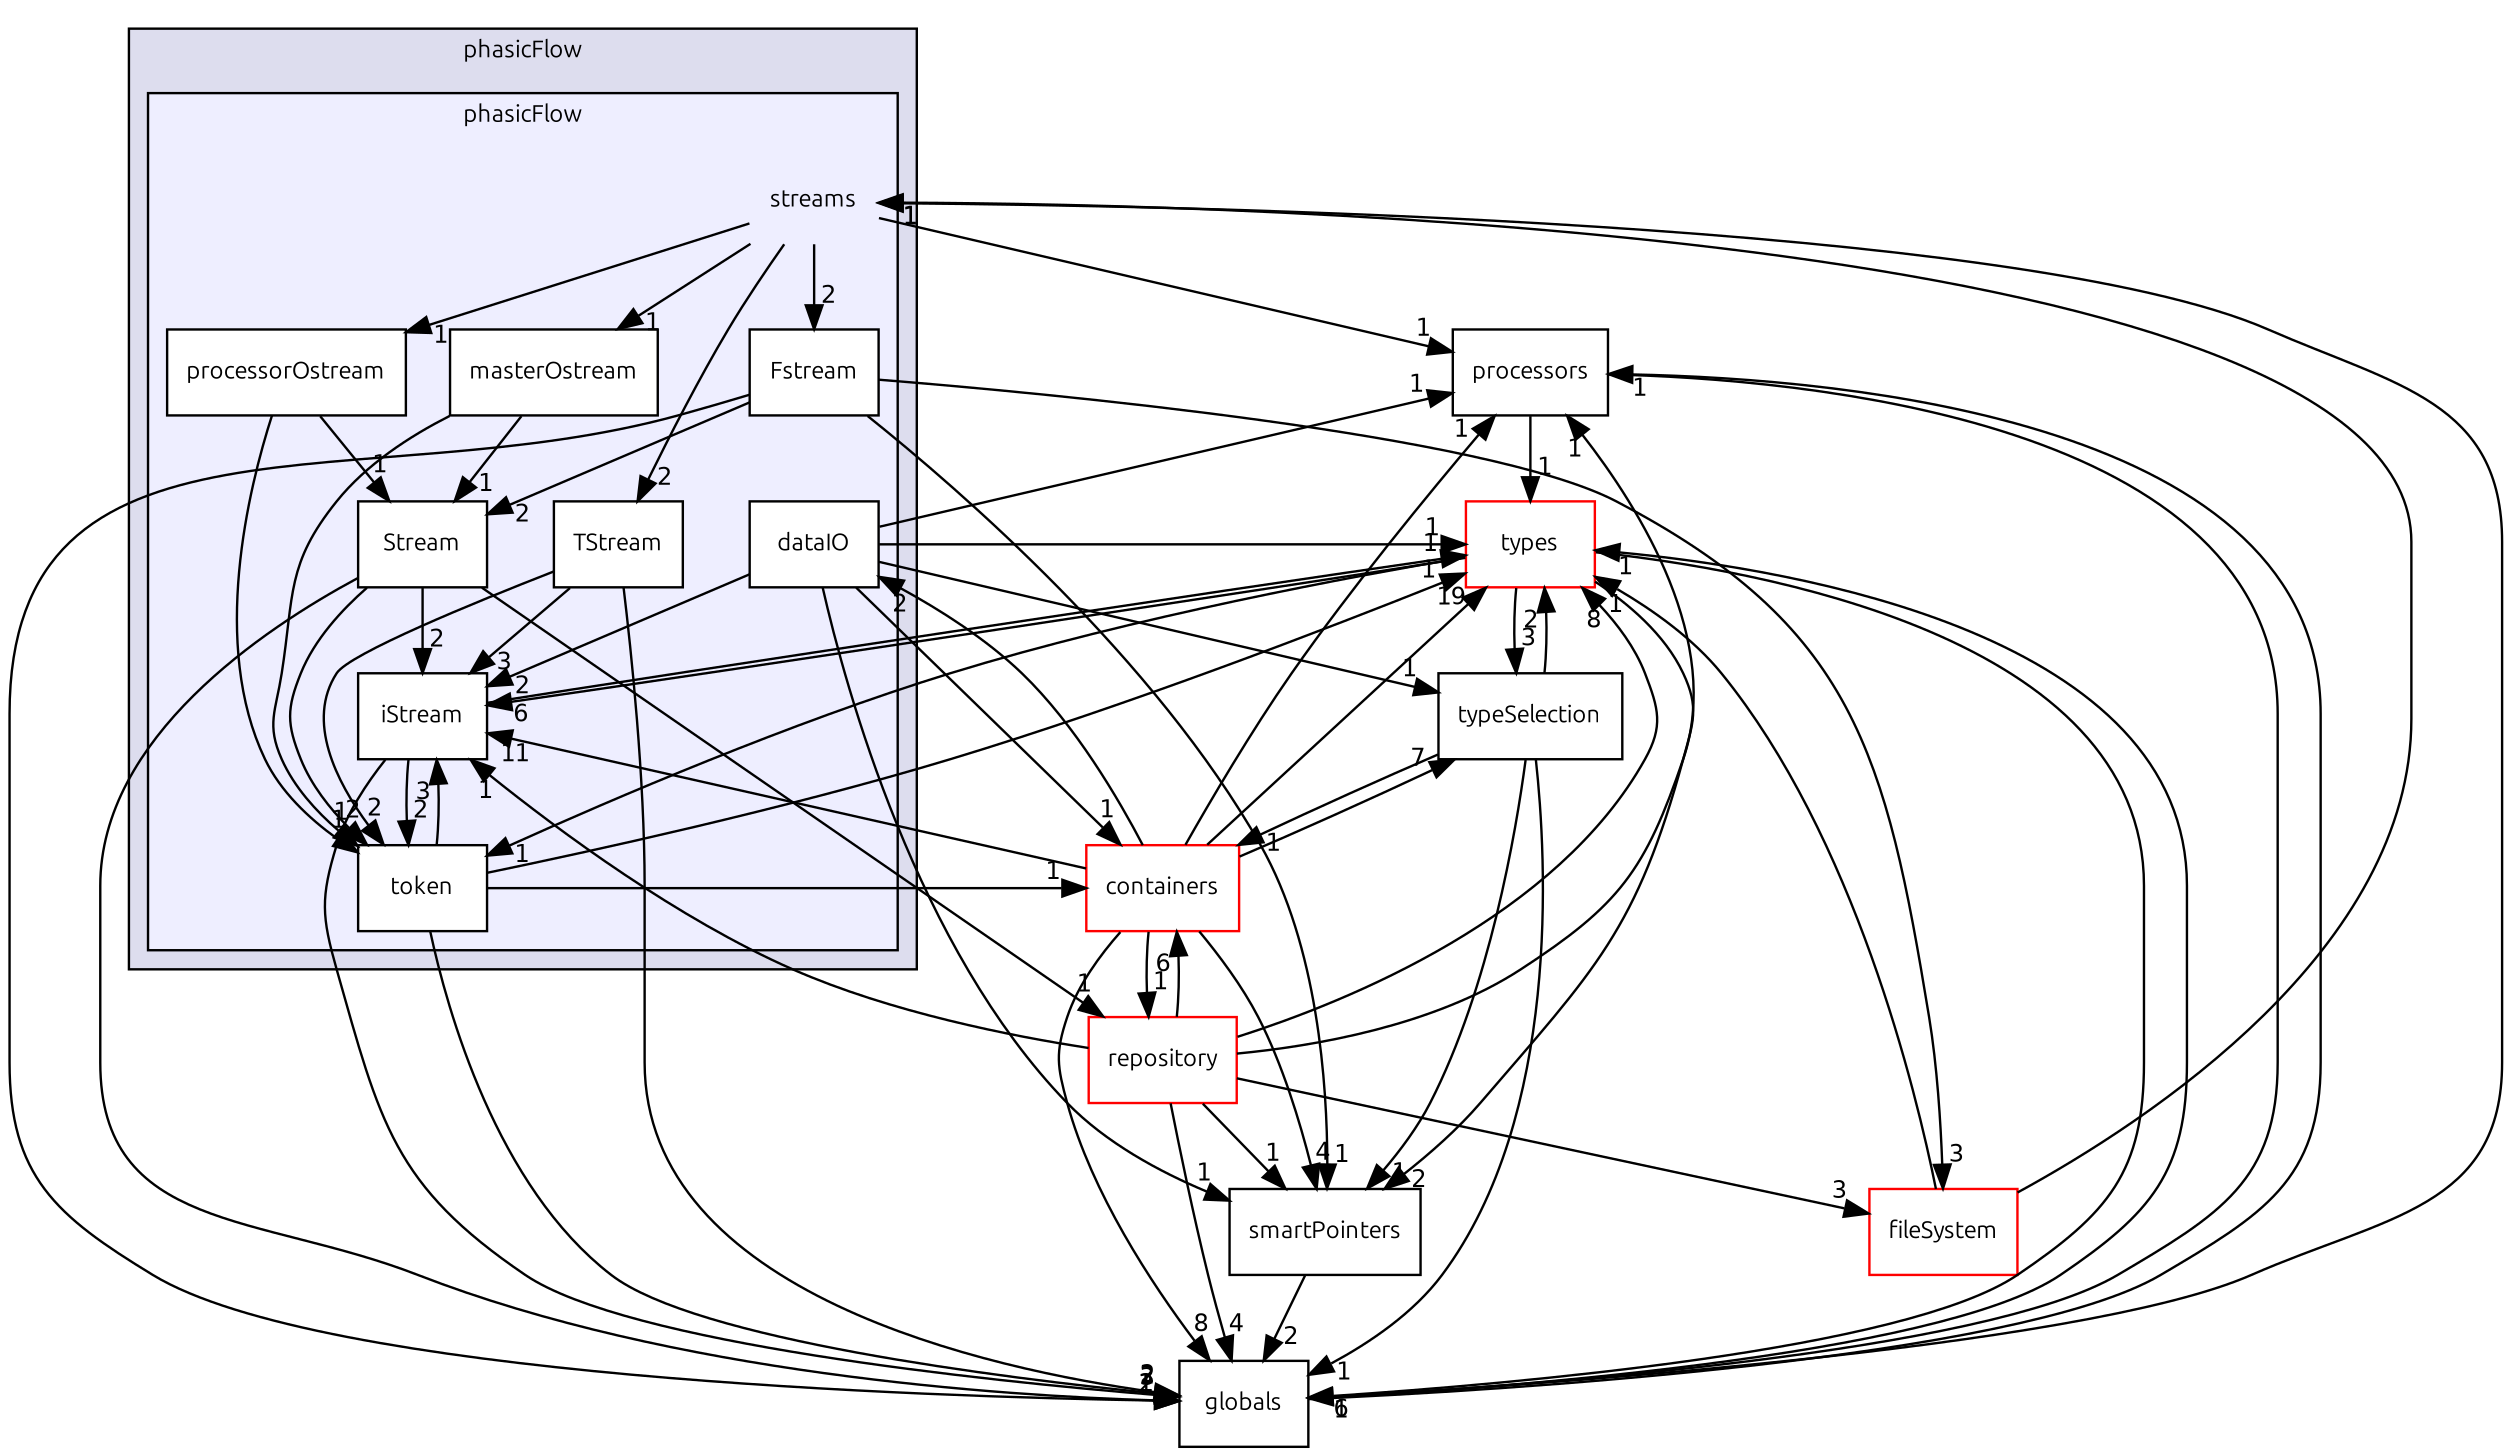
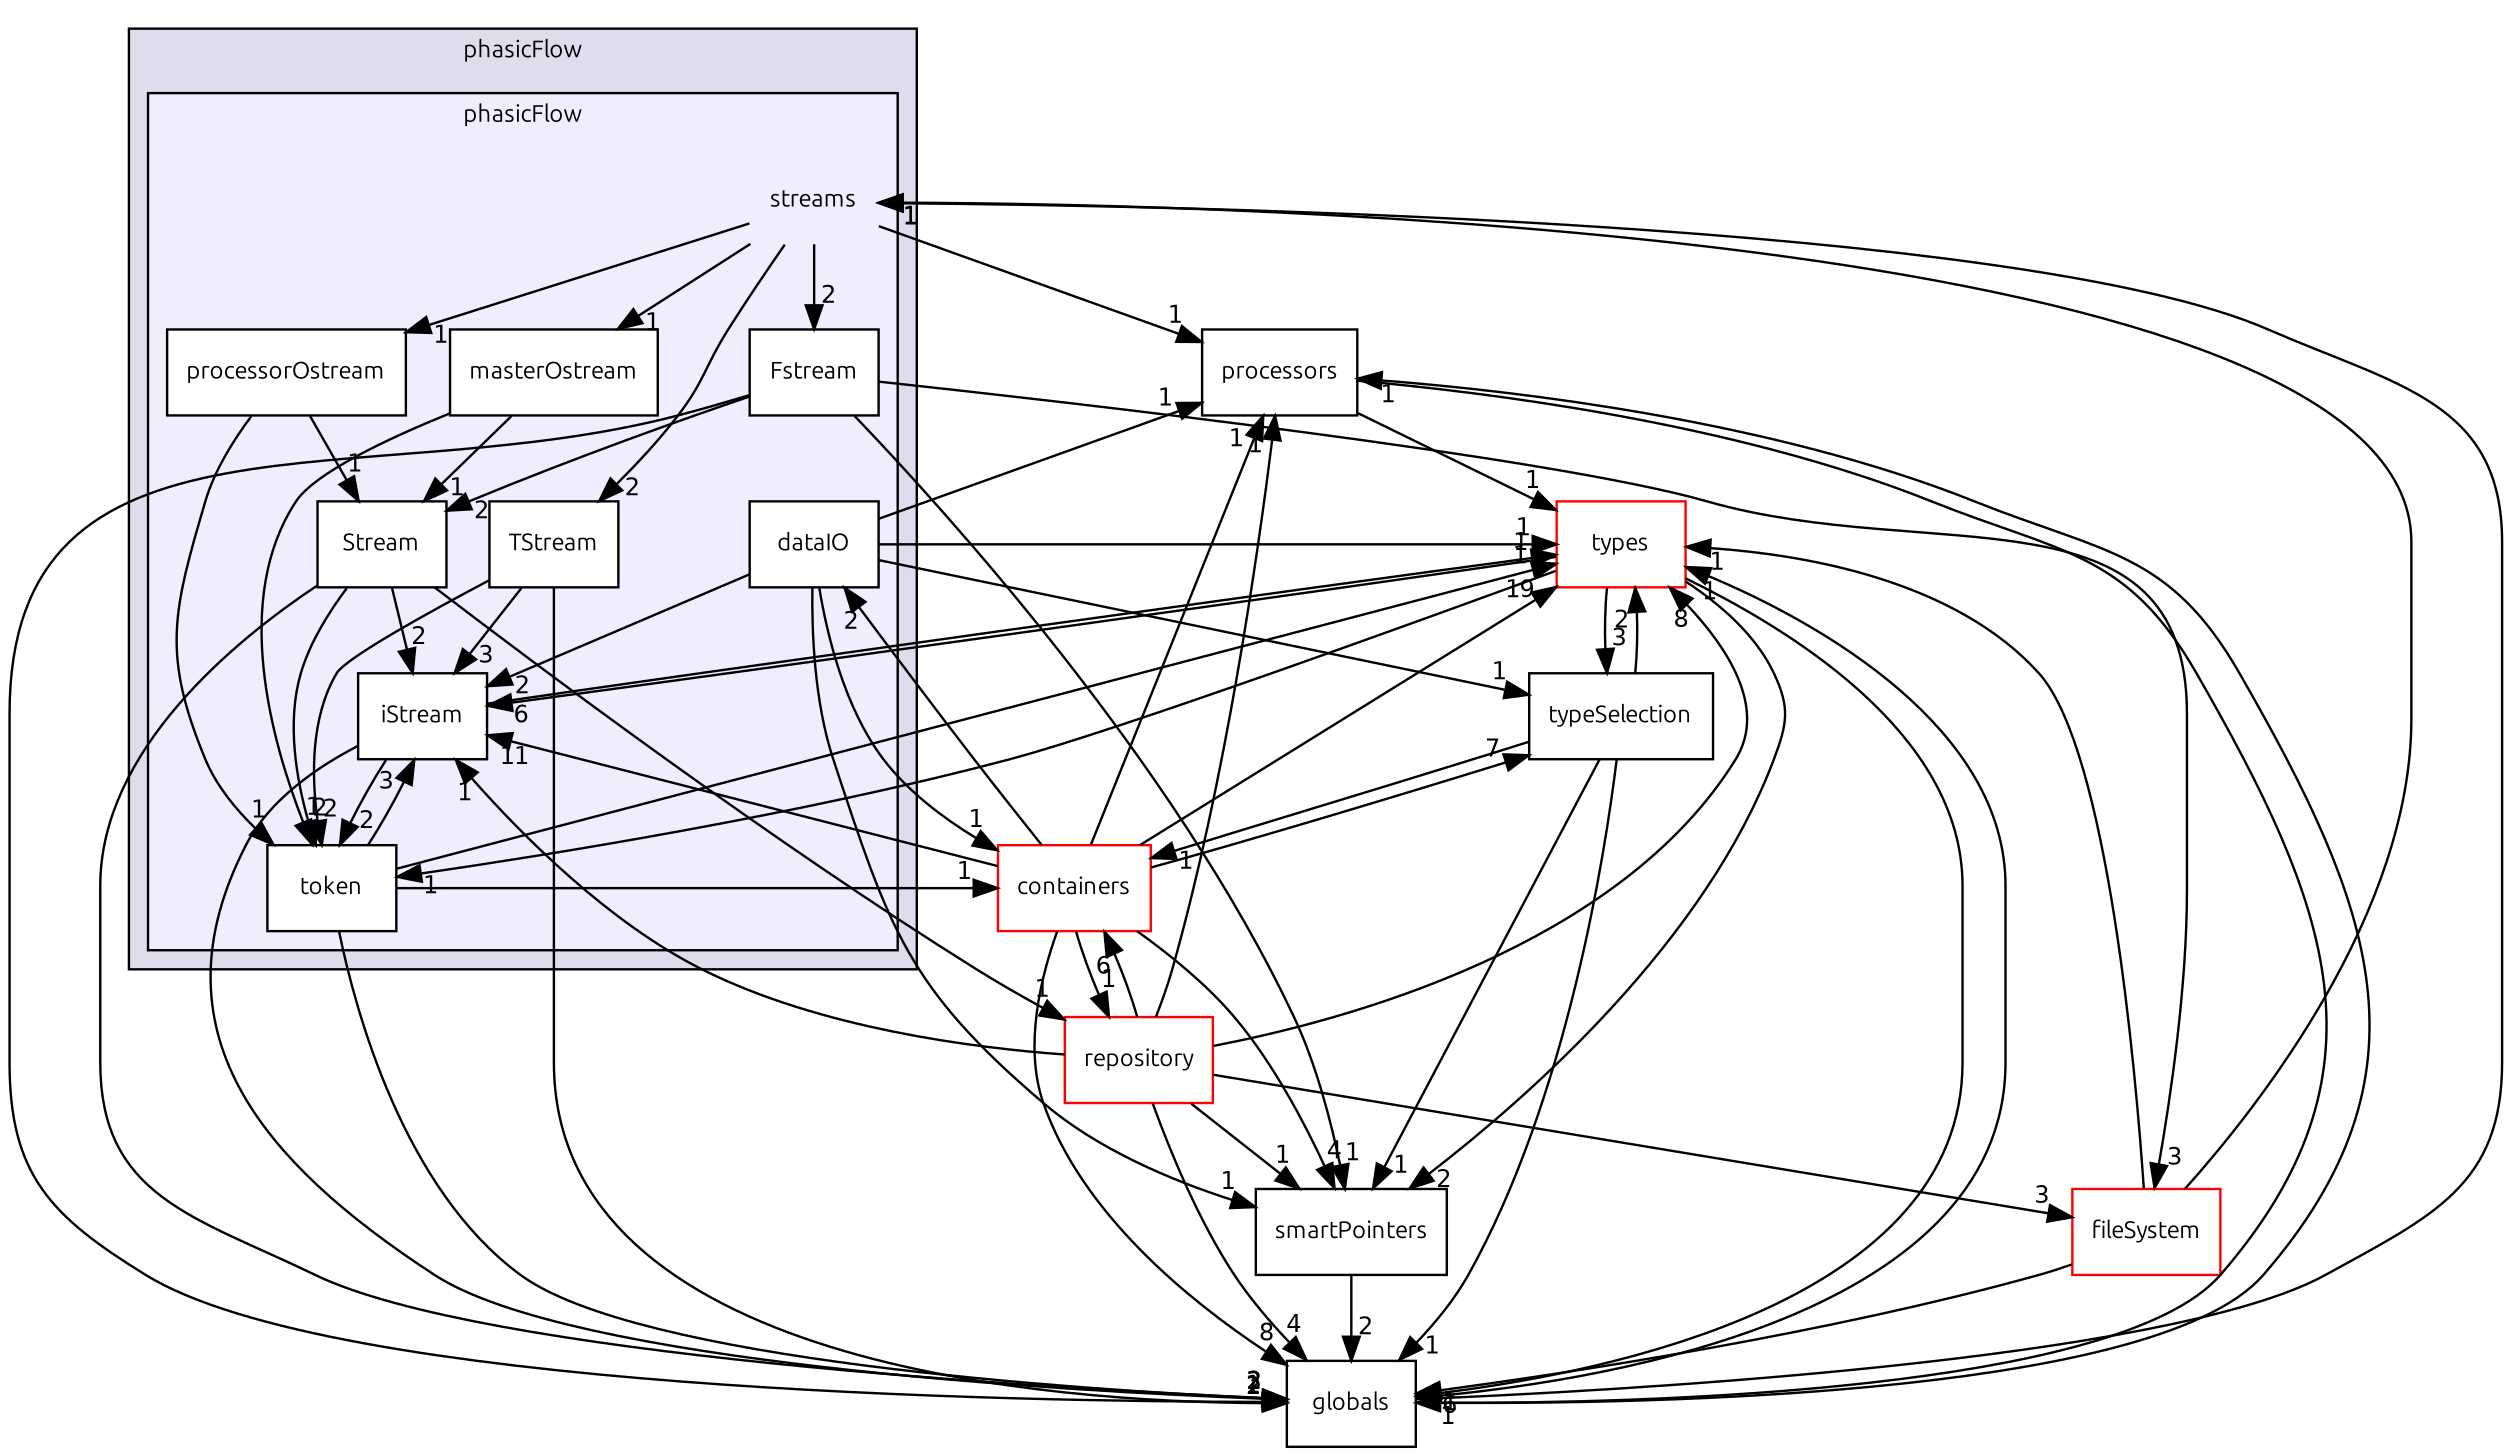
none -> (1790, 1333)
